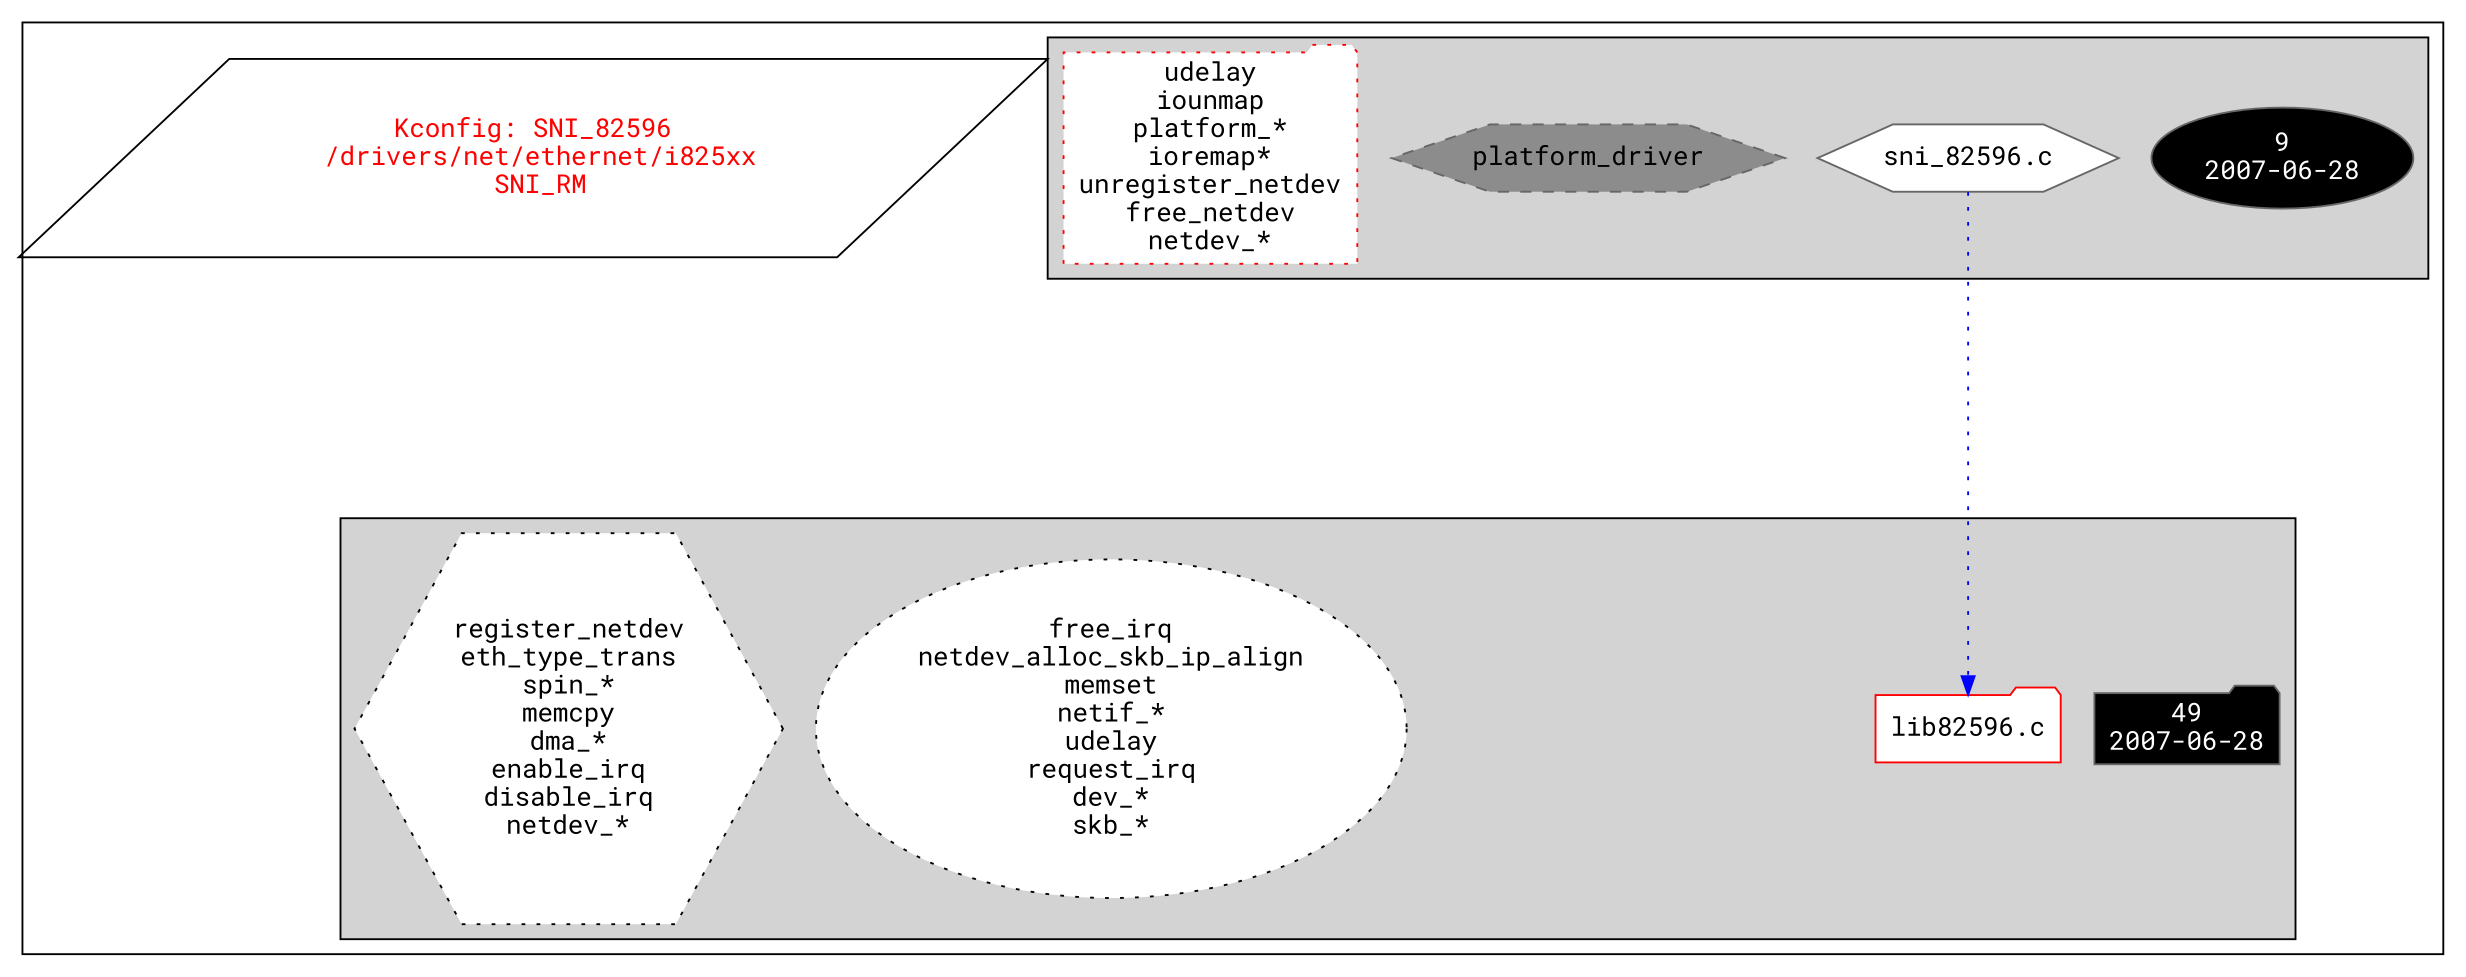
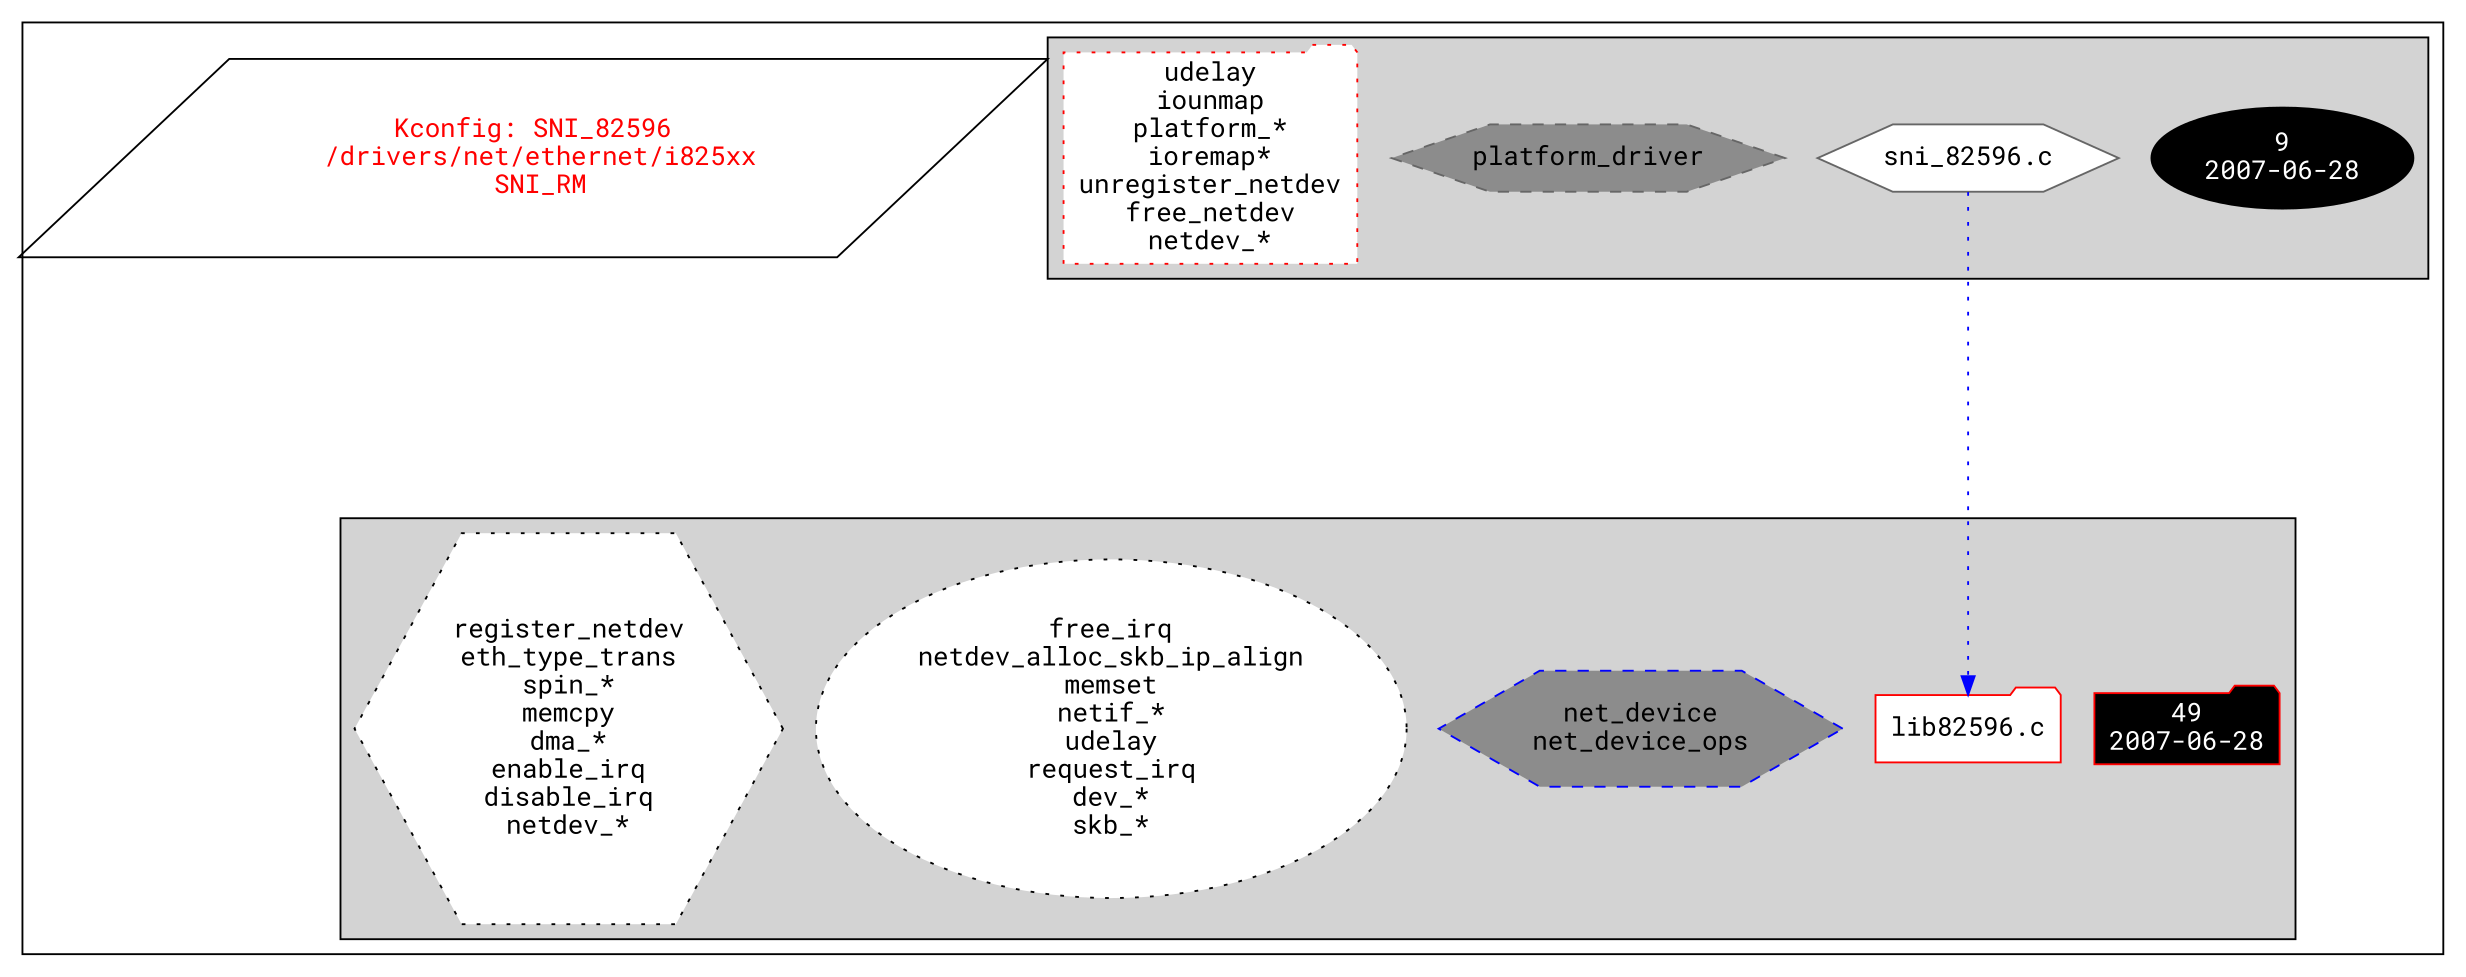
(2282, 158) -> (2282, 158)
none -> (1641, 729)
(2187, 729) -> (2187, 729)
